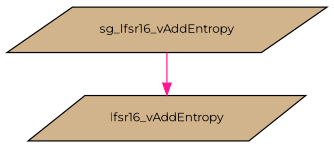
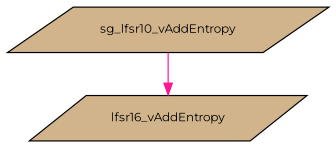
(167, 30) -> (168, 30)
